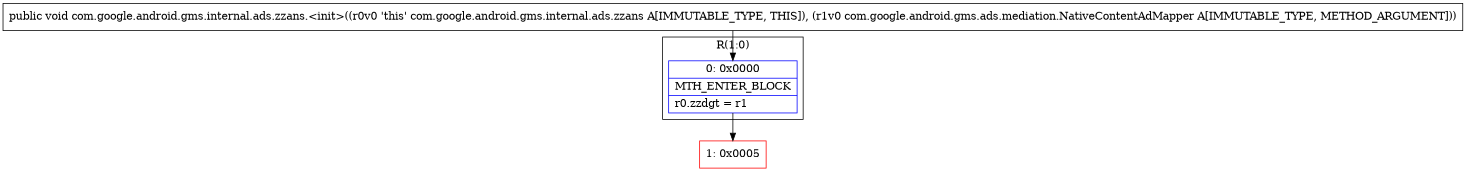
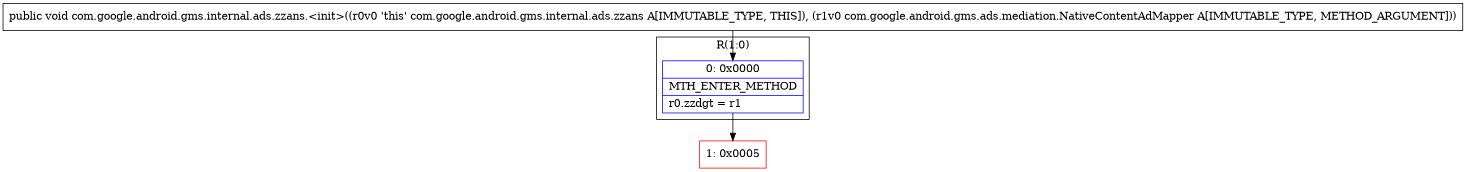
(733, 87) -> (733, 87)
